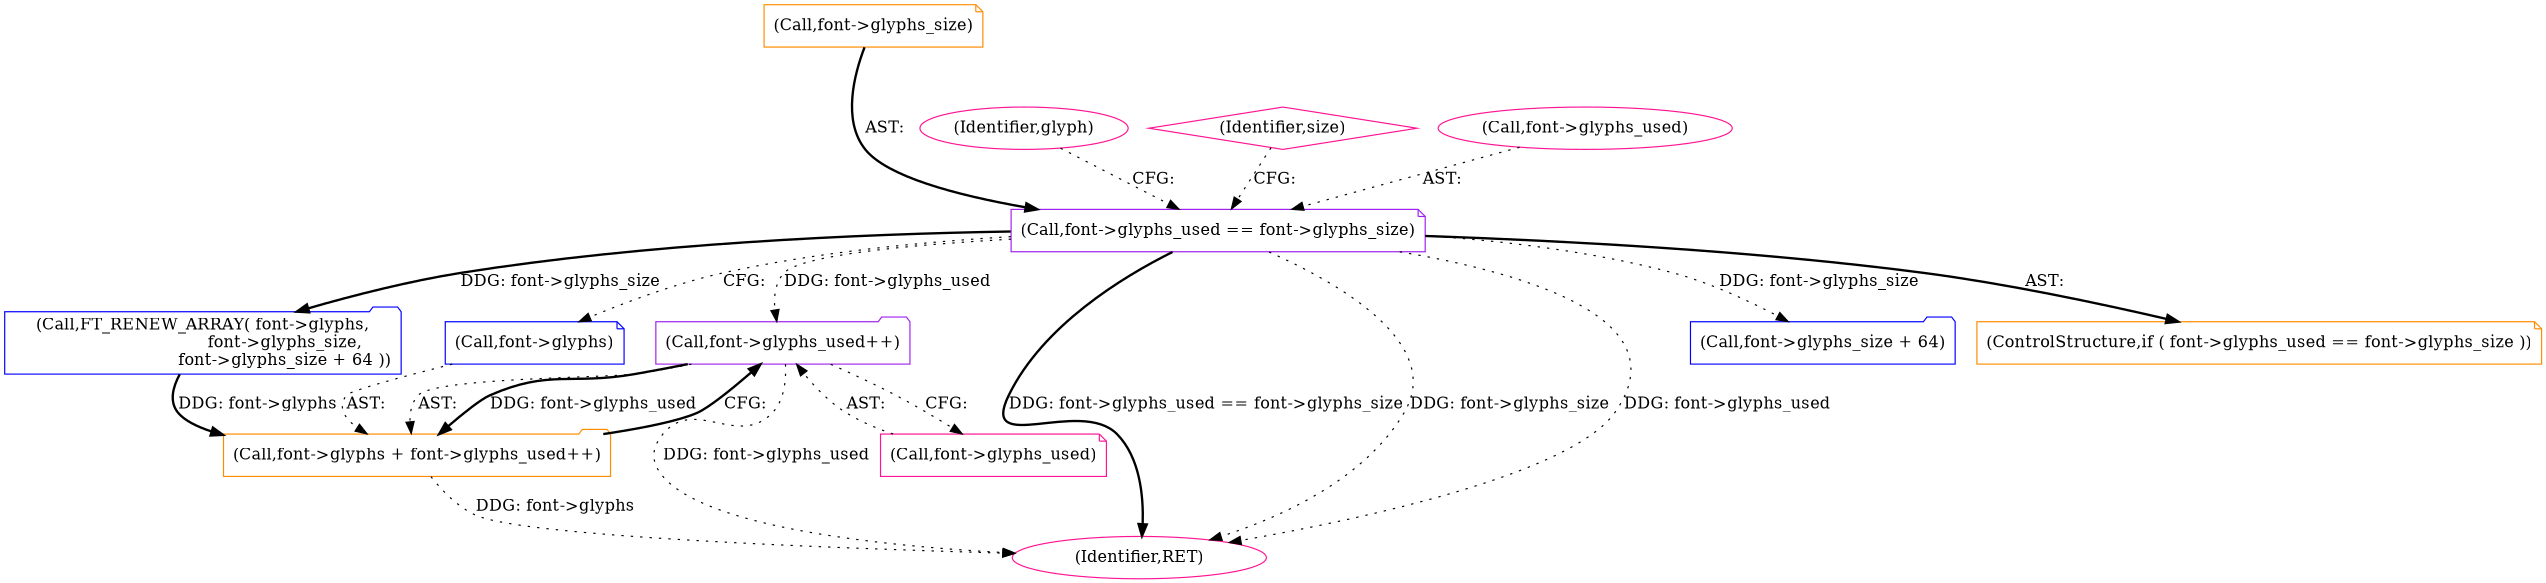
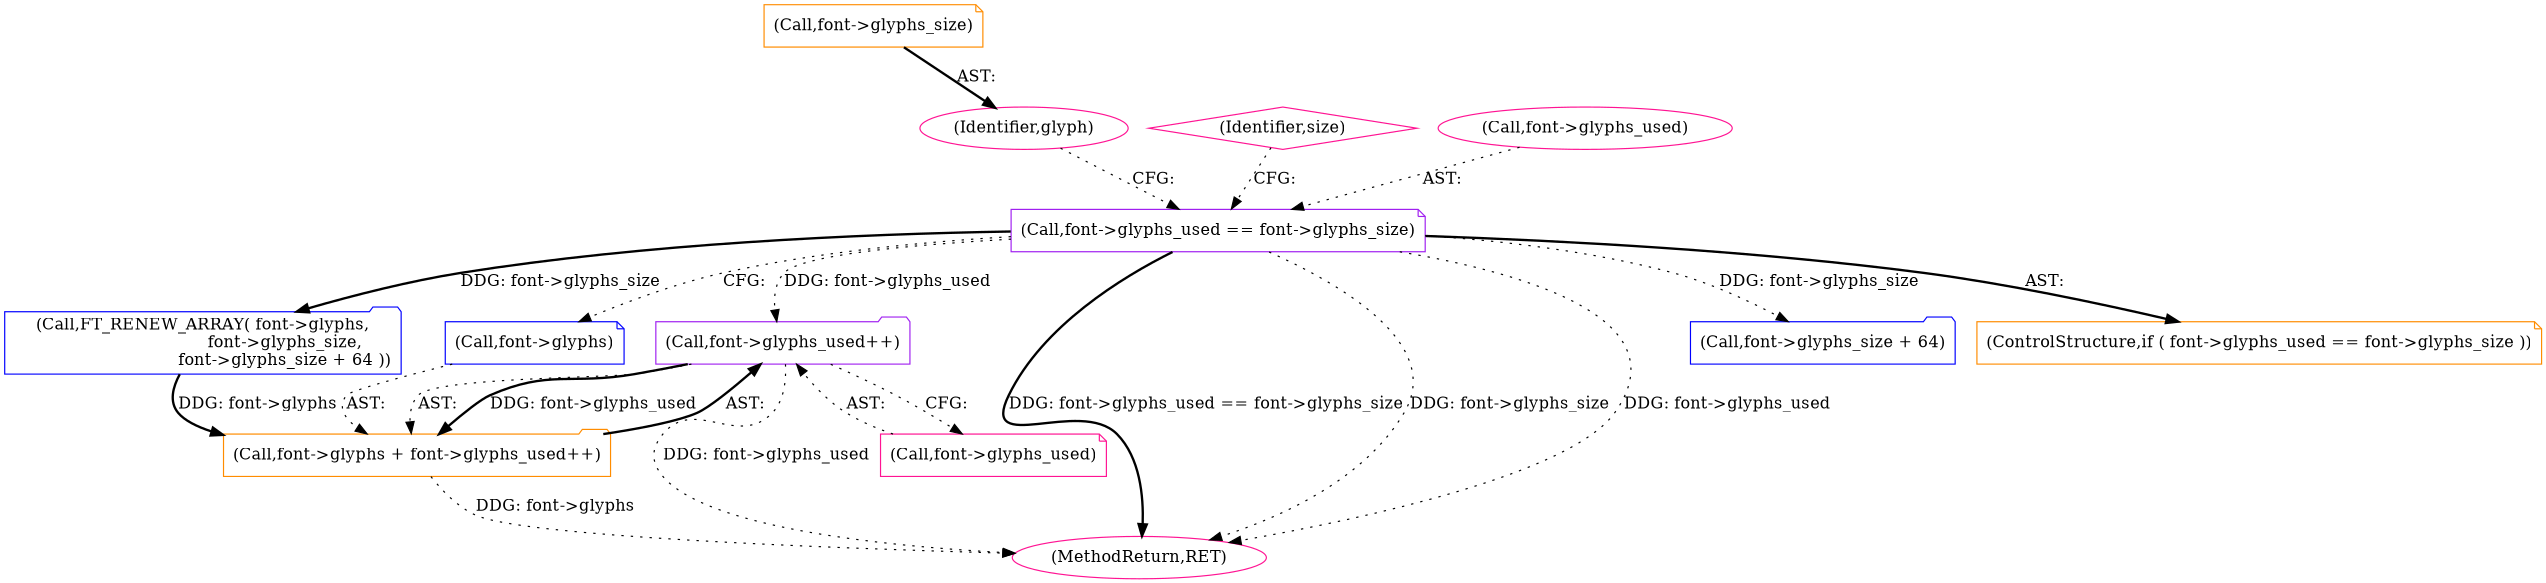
(892, 169) -> (945, 74)
(748, 404) -> (748, 404)
(1139, 558) -> (1139, 558)
